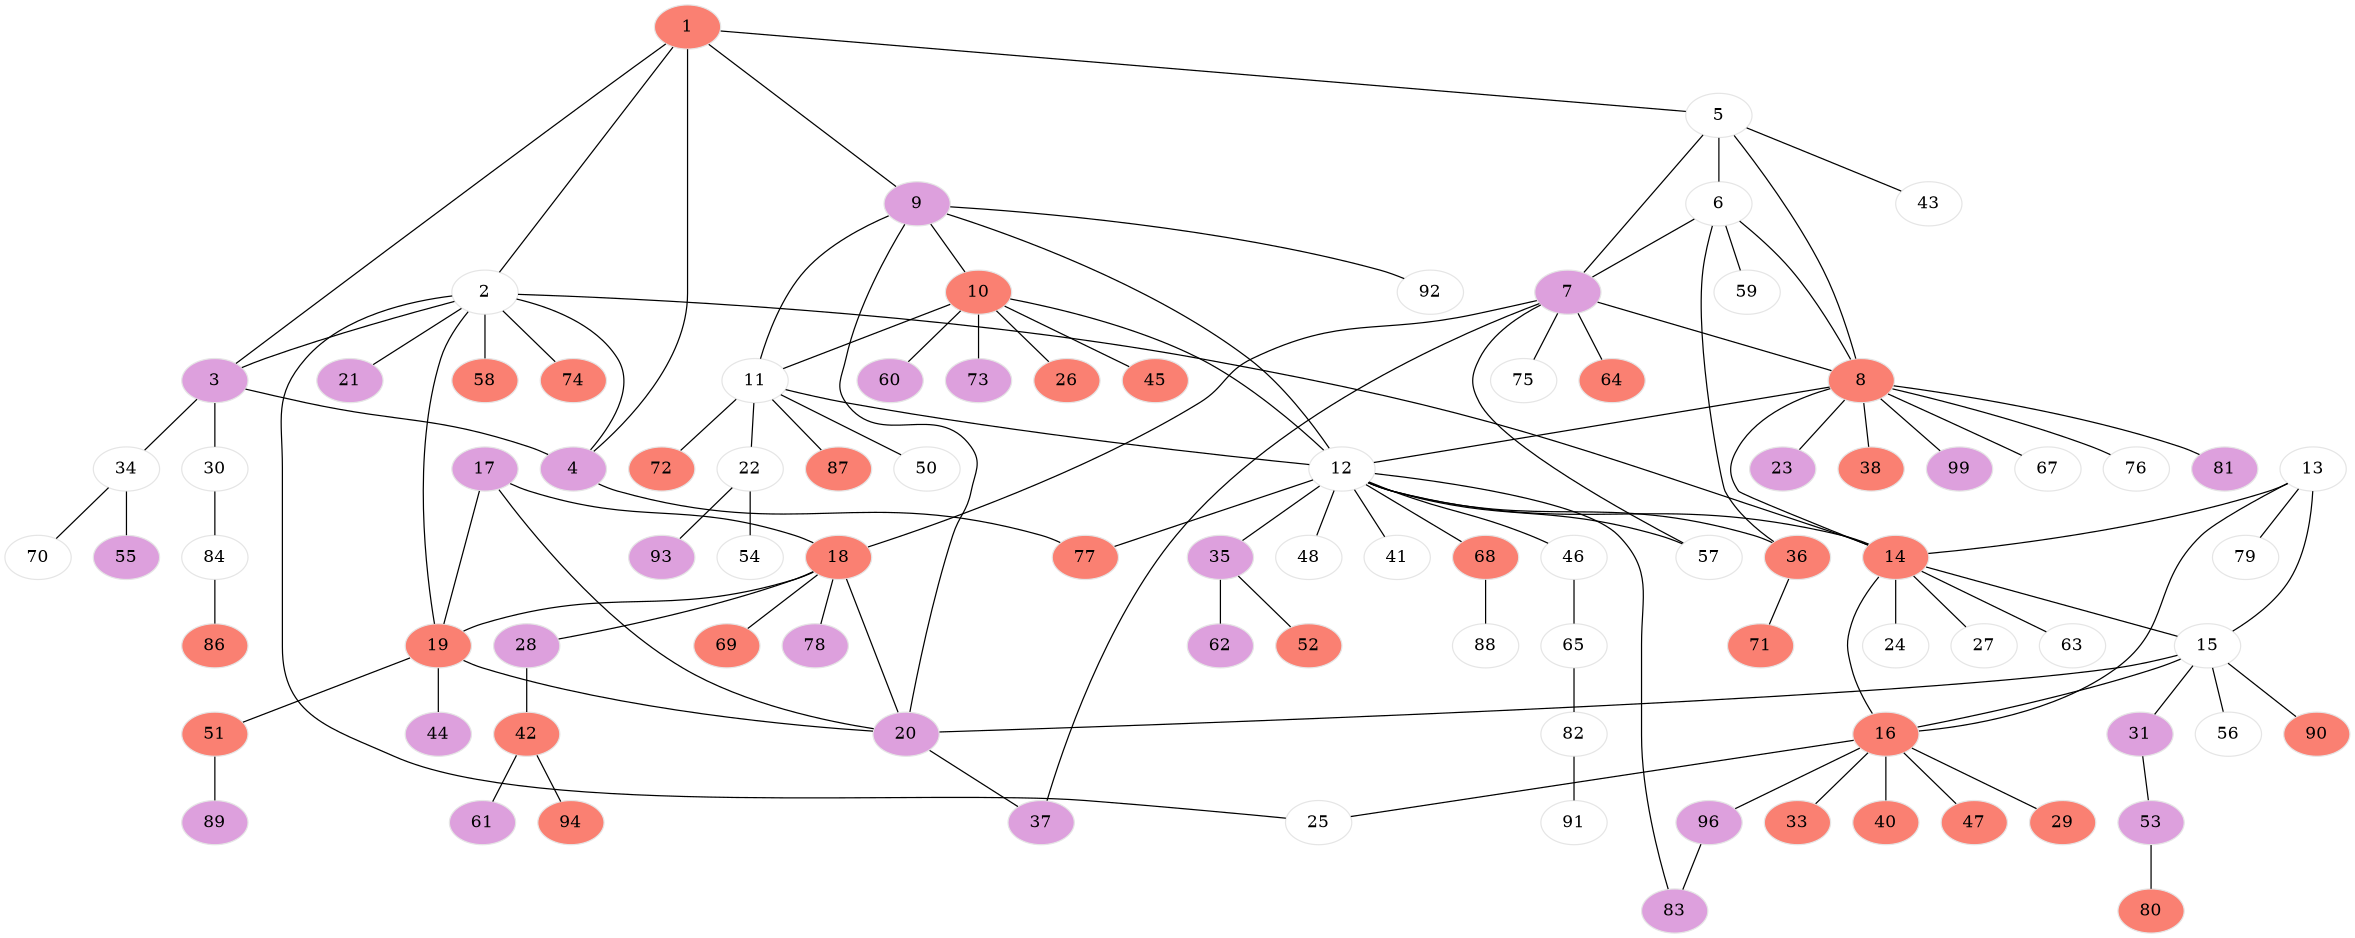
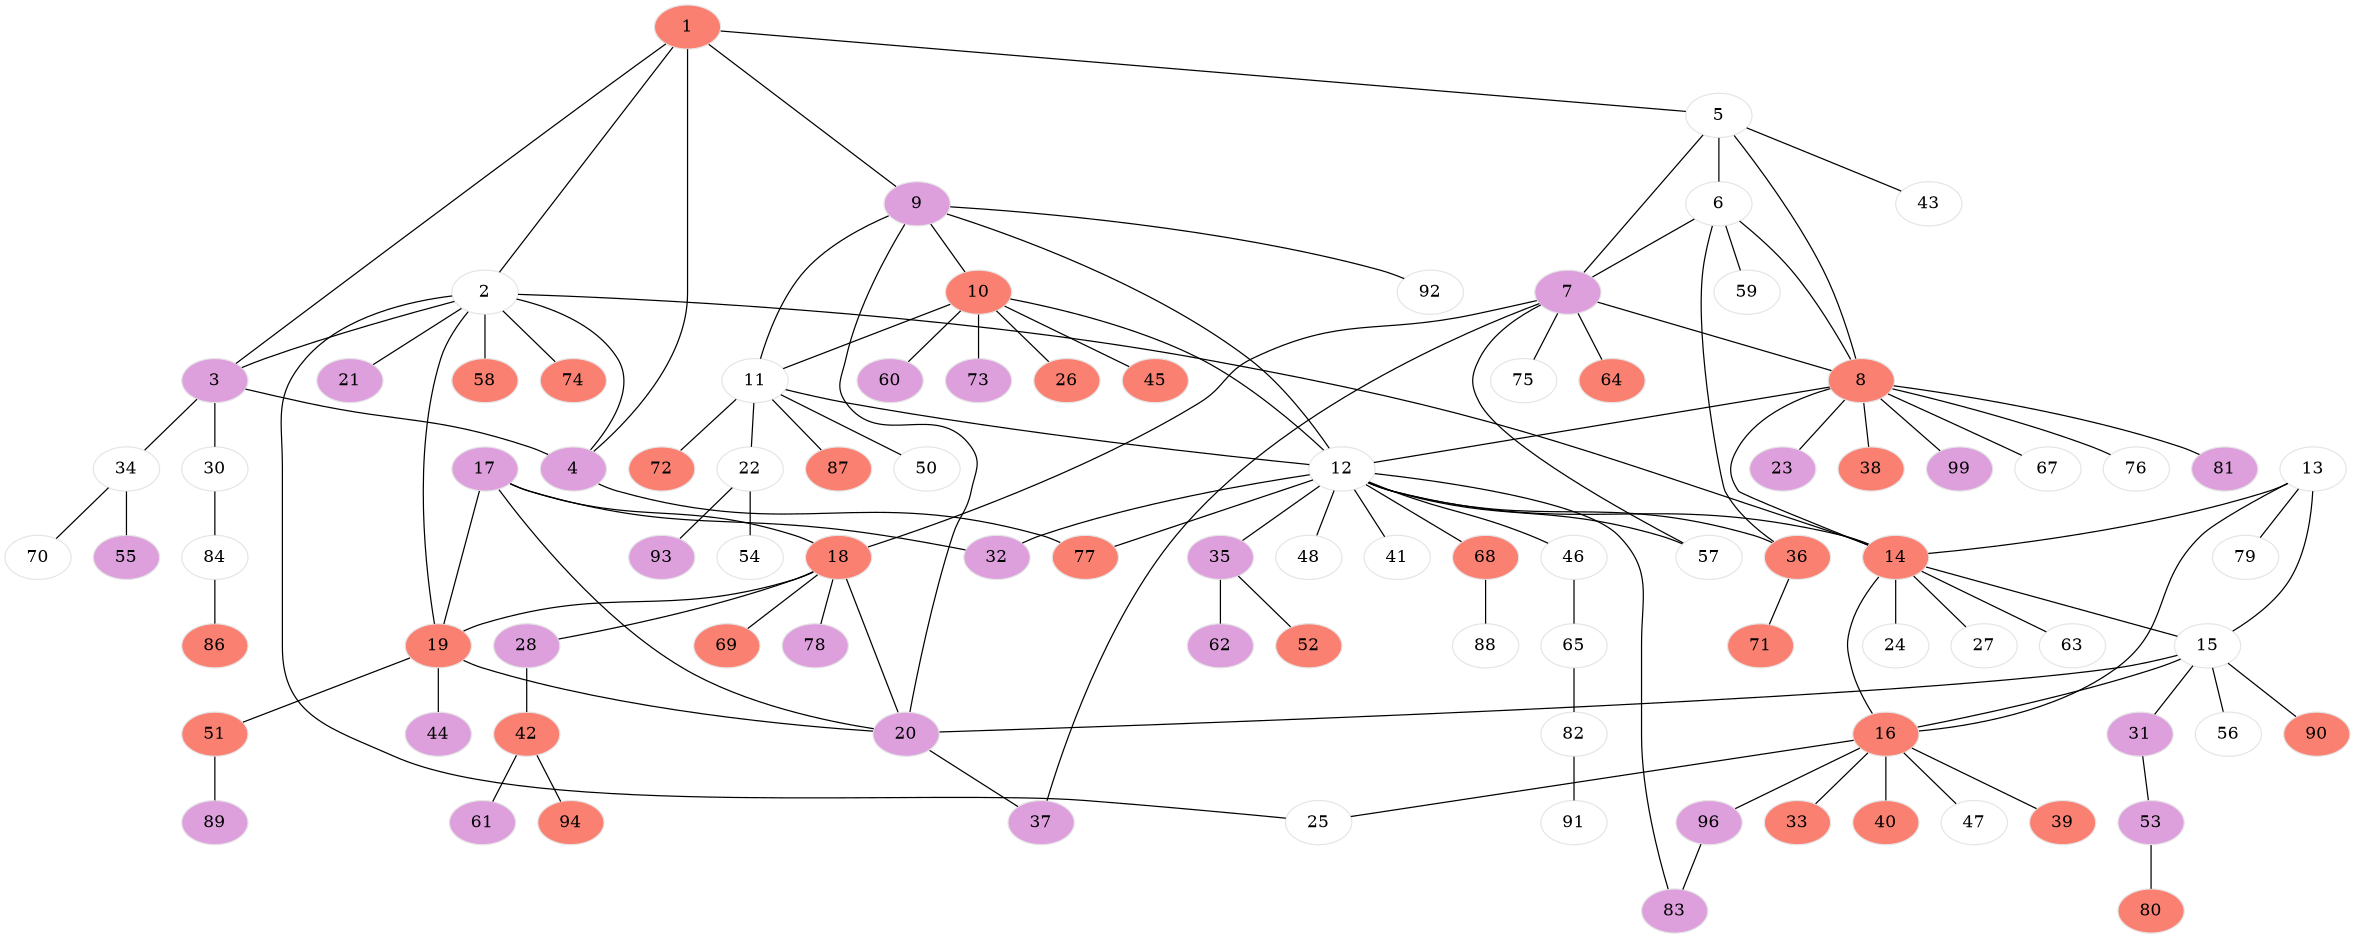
none -> (997, 557)
(1974, 823) -> (1974, 823)
(2063, 823) -> (2063, 823)
